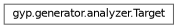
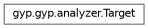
(89, 14) -> (74, 14)
